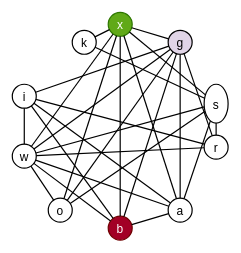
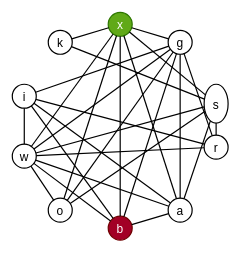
(84, 42) -> (60, 42)
(180, 42) -> (180, 42)
